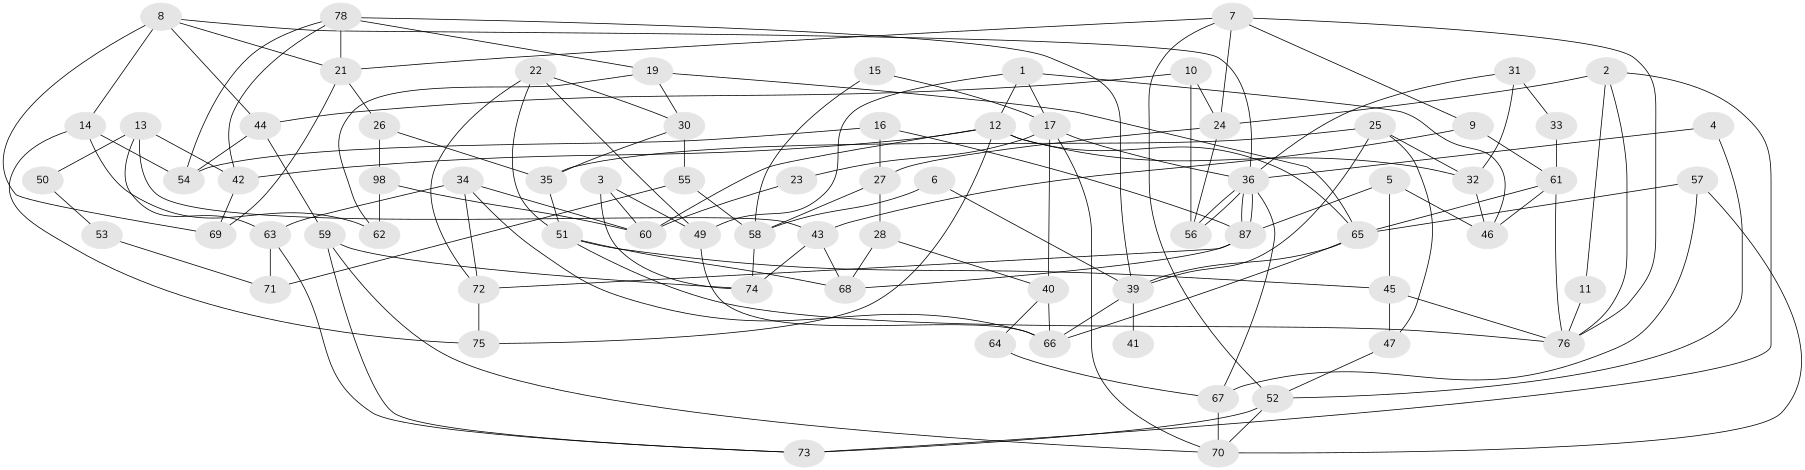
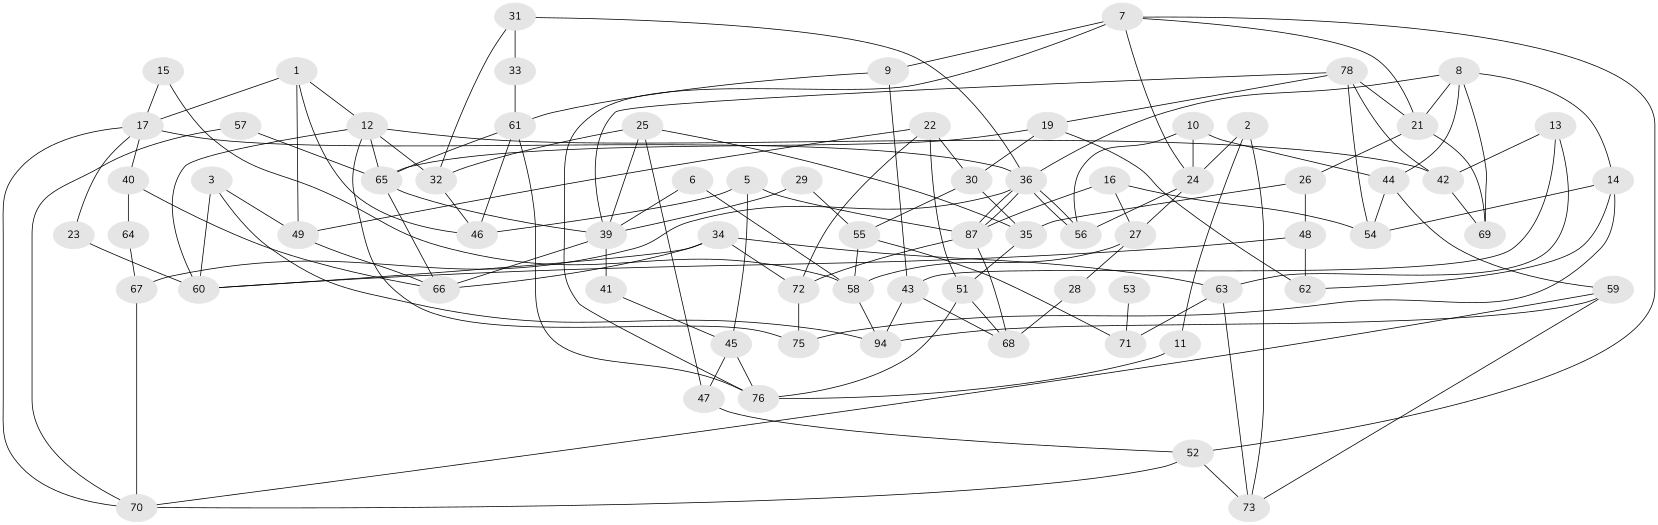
(1713, 126) -> none
(43, 180) -> none
(379, 180) -> (1305, 235)
none -> (802, 180)
(1627, 218) -> none
(951, 258) -> none
(974, 271) -> (664, 315)
(752, 290) -> (881, 344)
(1517, 376) -> none
